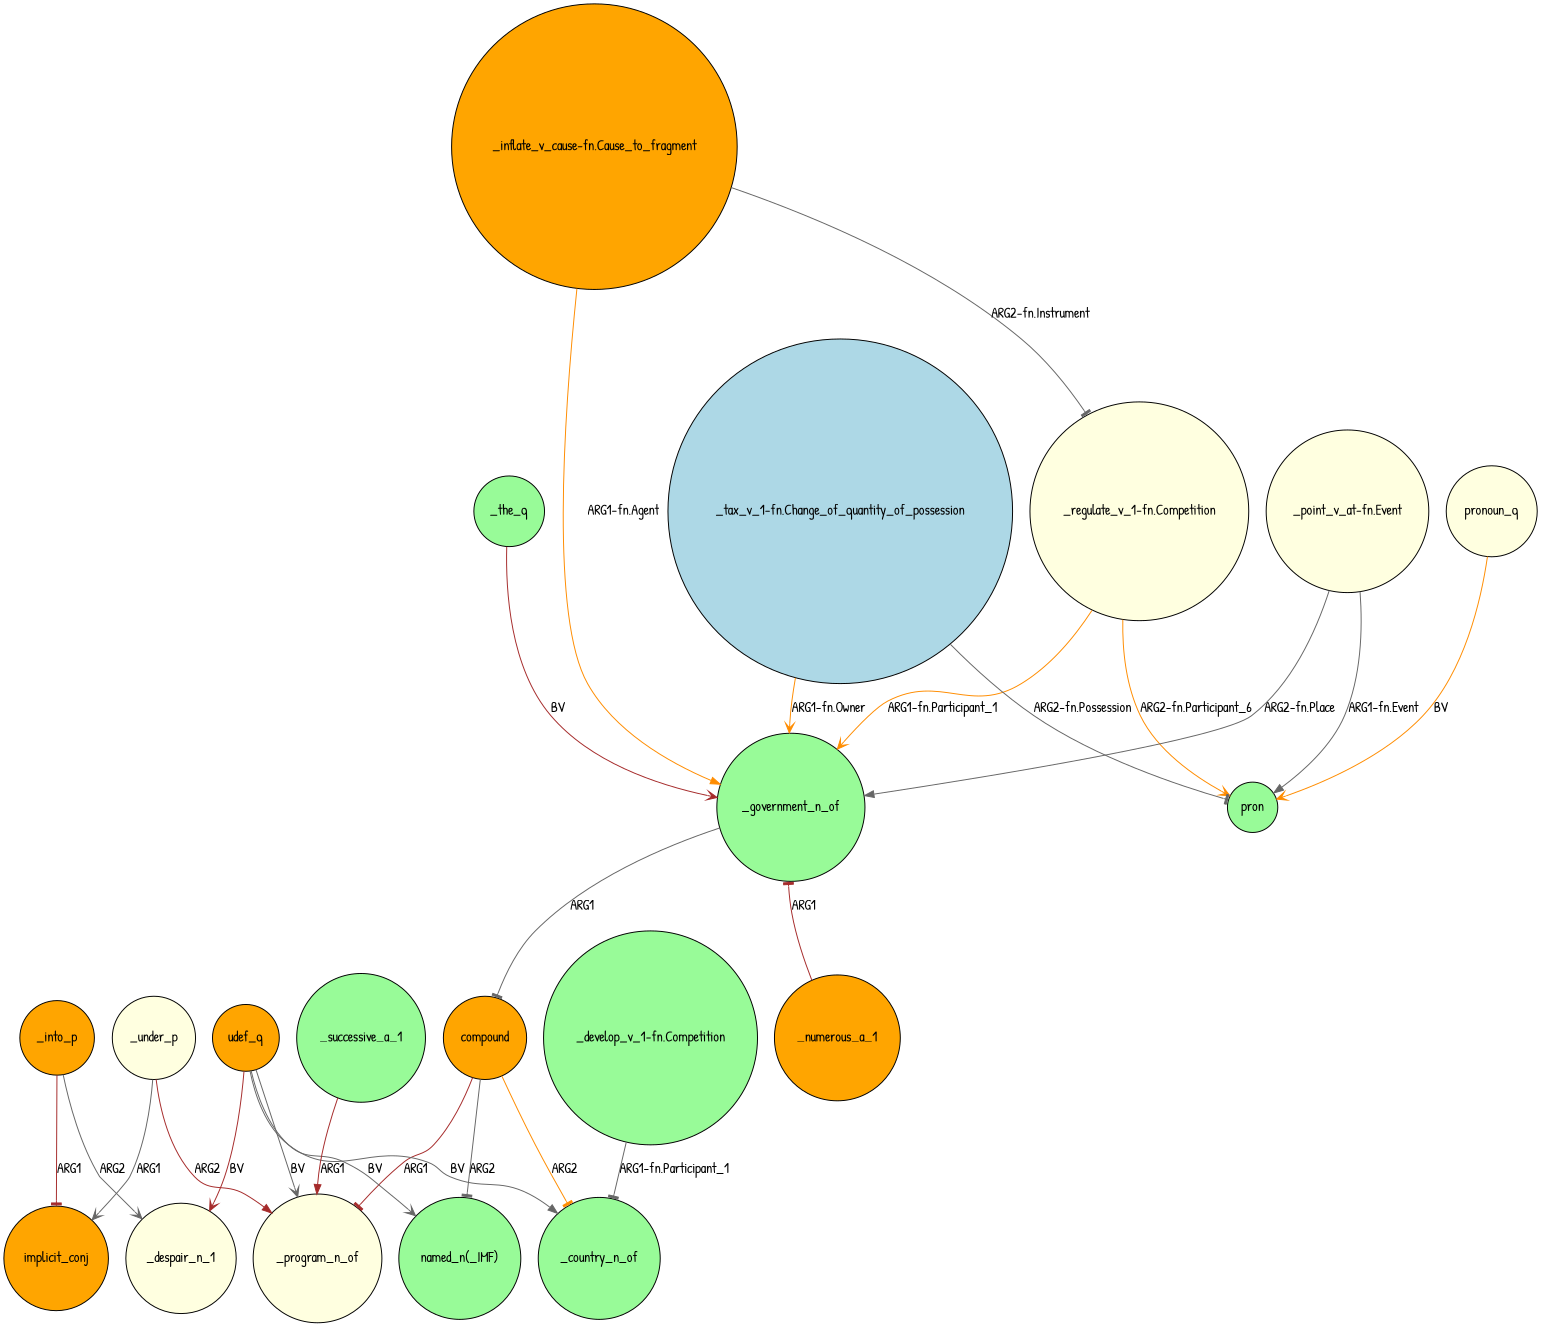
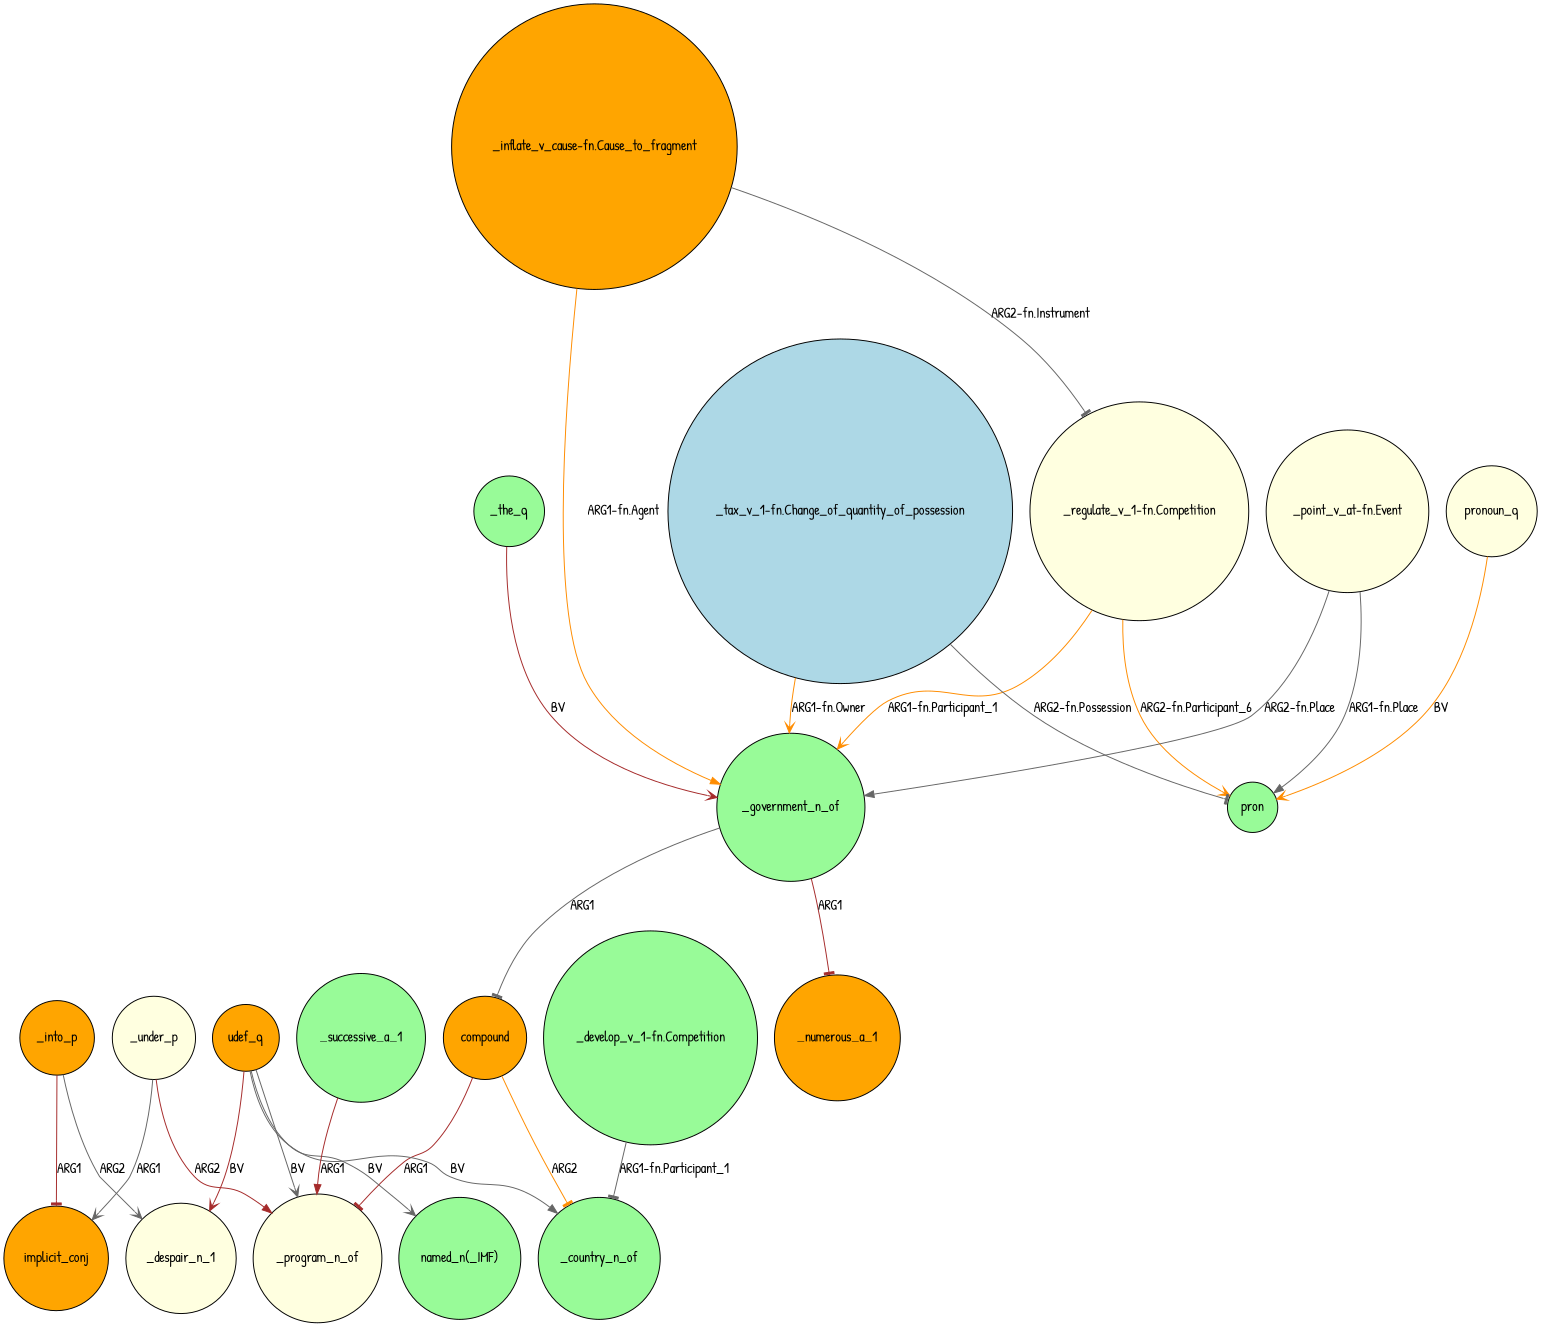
(1384, 708) -> (1384, 708)
(797, 934) -> (821, 924)
(474, 1136) -> none
